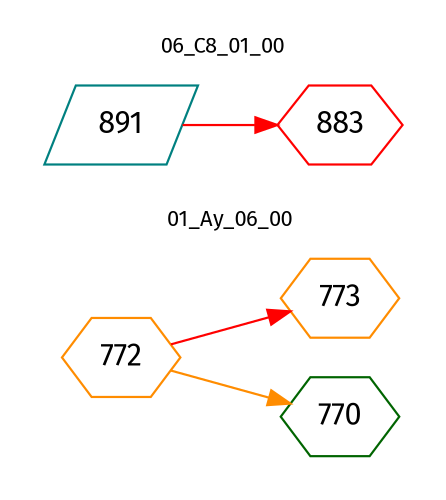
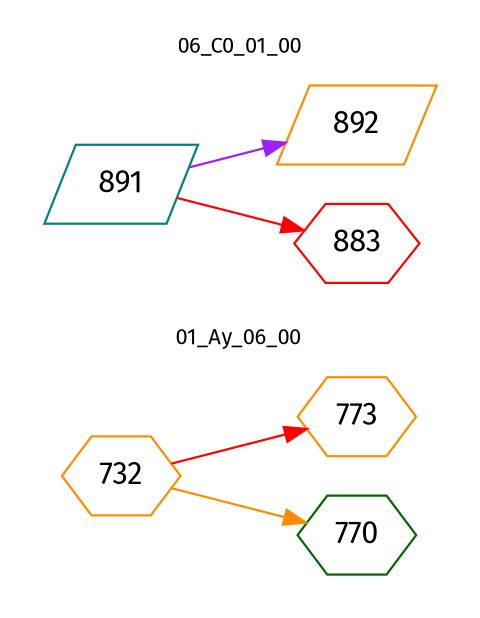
(223, 47) -> (240, 47)
none -> (357, 125)
(121, 357) -> (121, 476)
